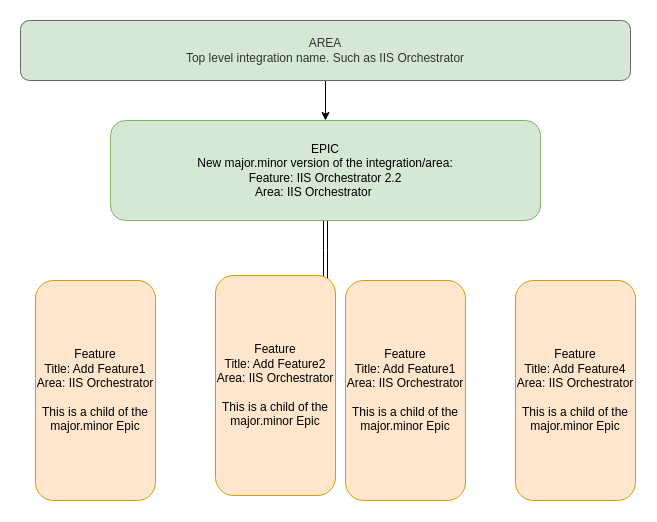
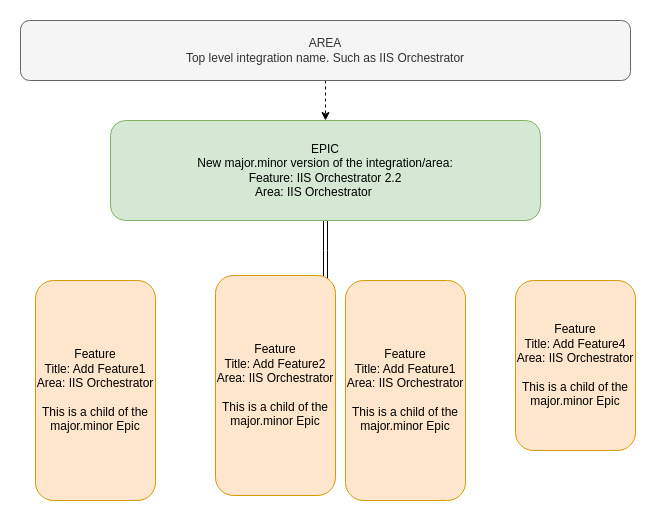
(326, 51) -> (326, 51)
(326, 97) -> (326, 97)
(576, 391) -> (576, 366)
